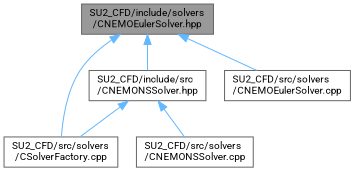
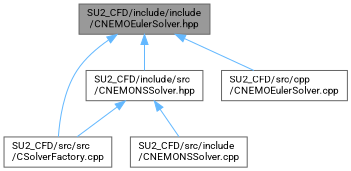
(148, 19) -> (144, 19)
(287, 86) -> (284, 86)
(61, 152) -> (58, 152)
(195, 152) -> (189, 152)
